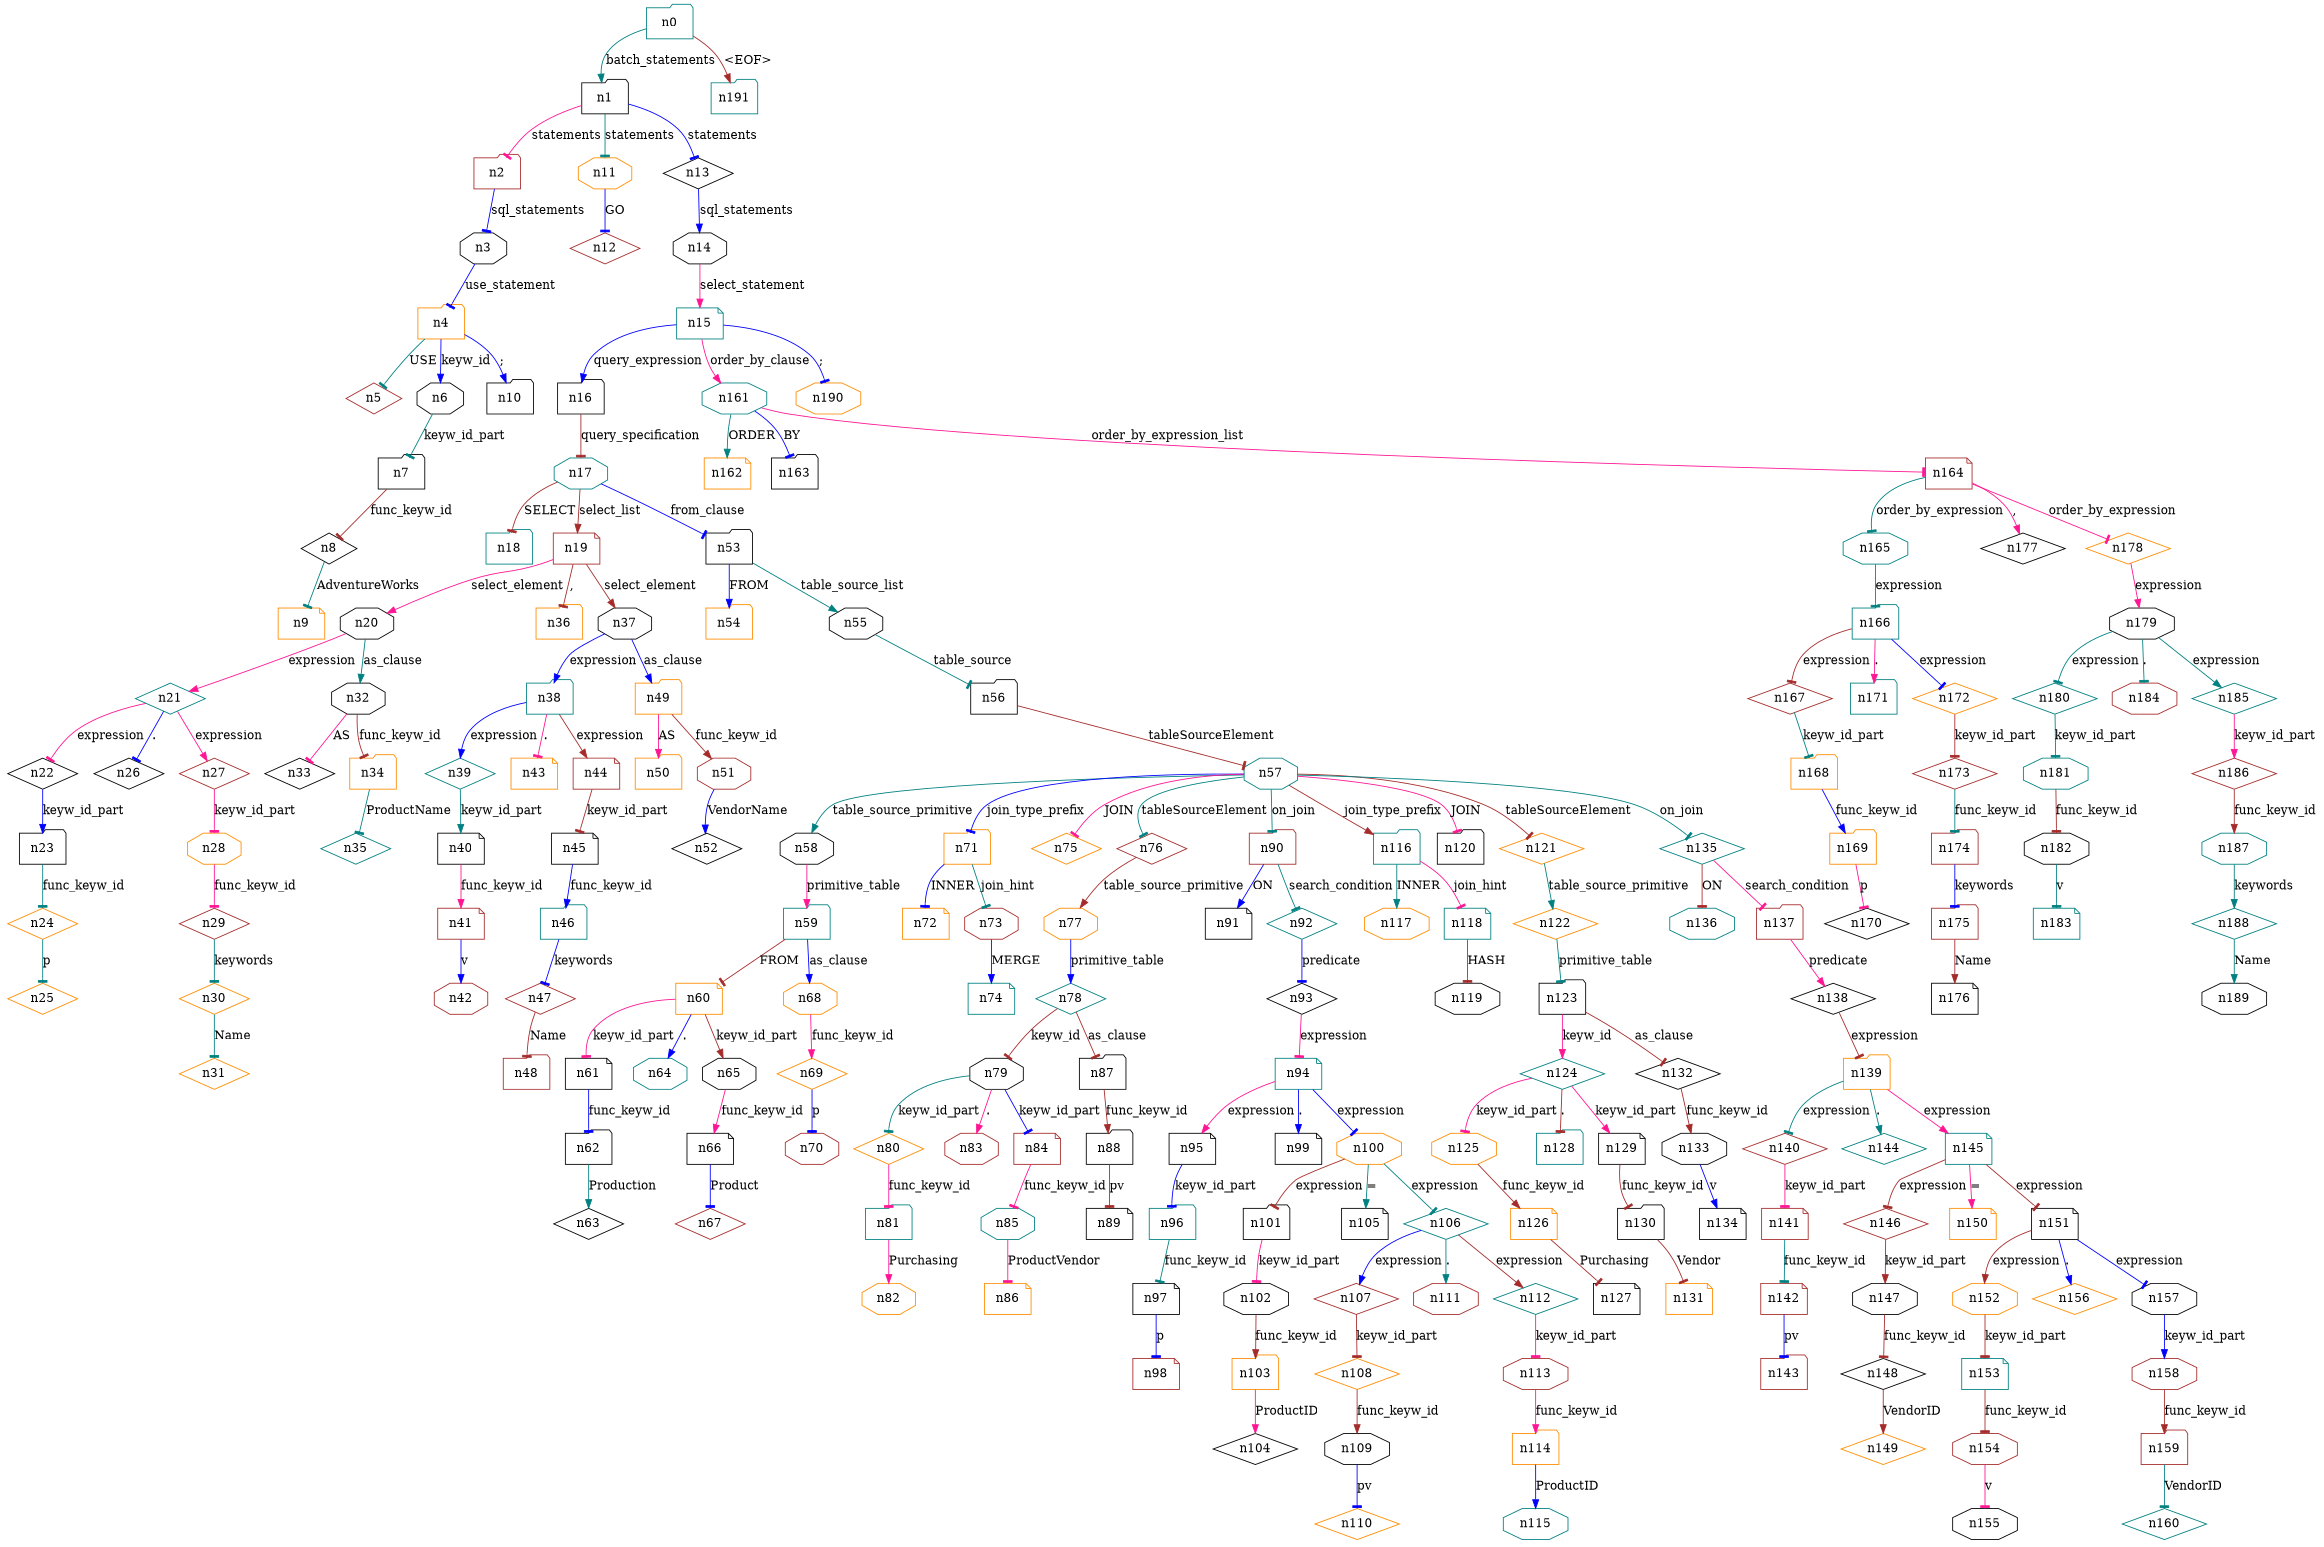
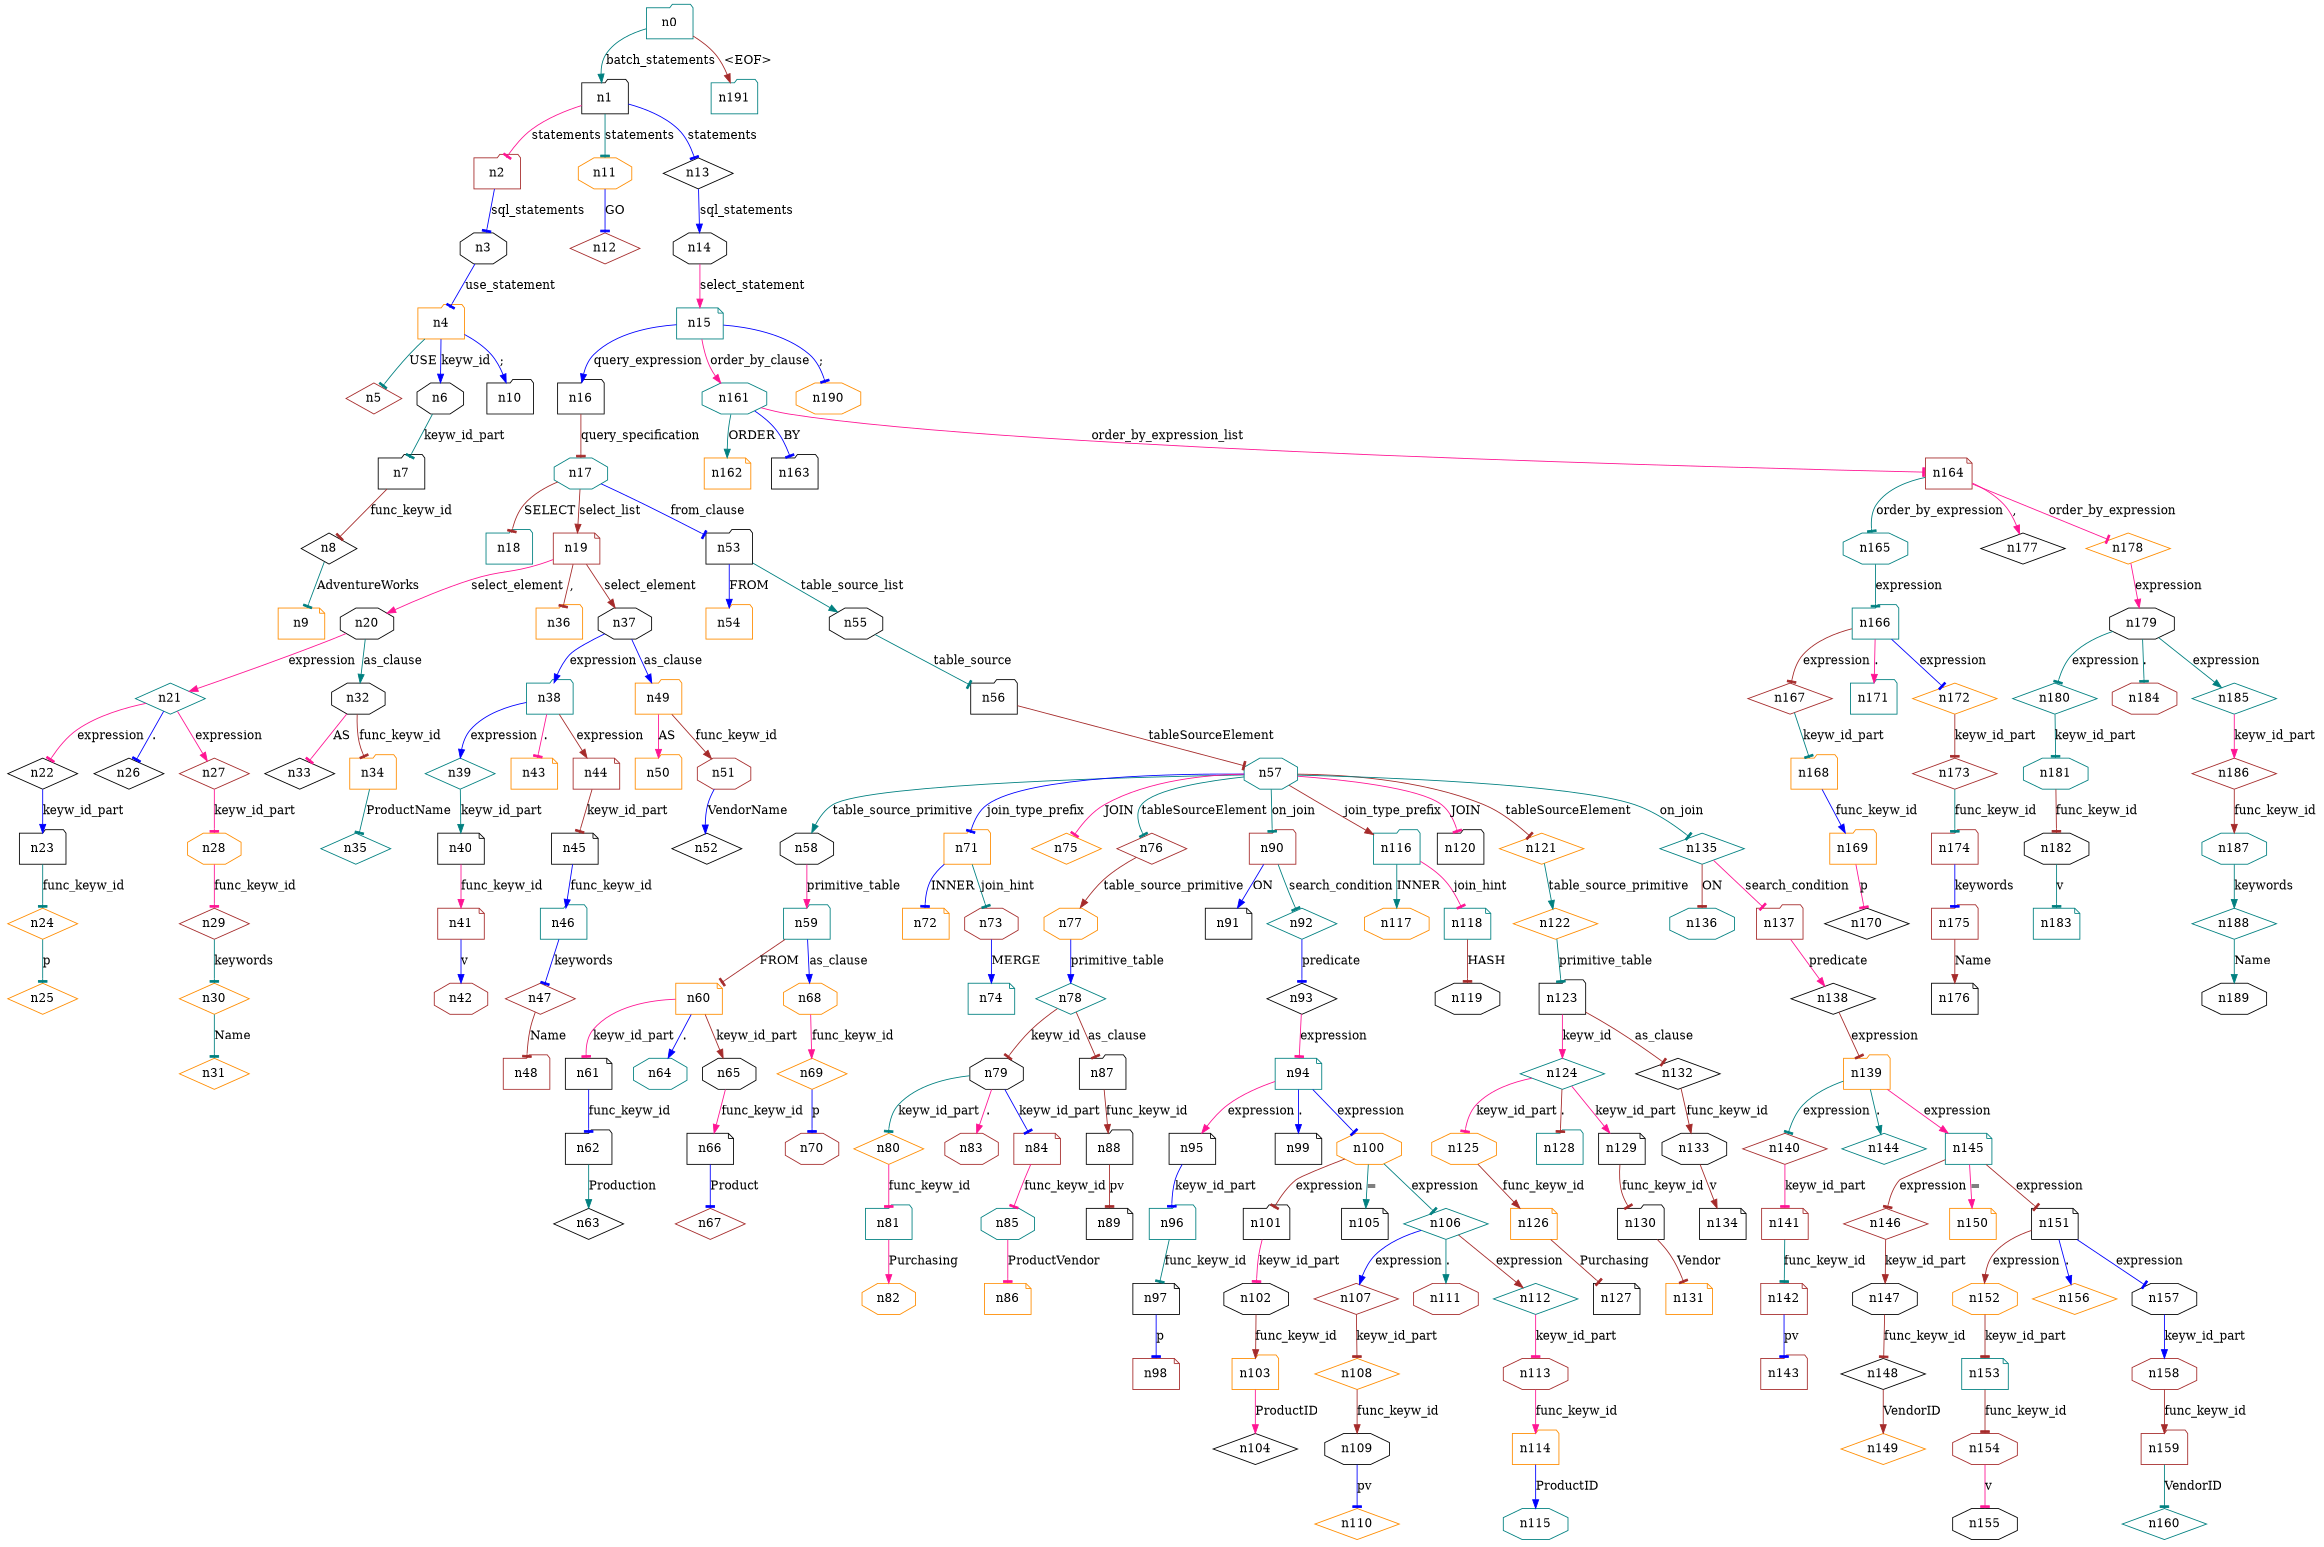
(1707, 1182) -> (1707, 1182)
